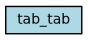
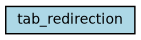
(44, 20) -> (70, 20)
